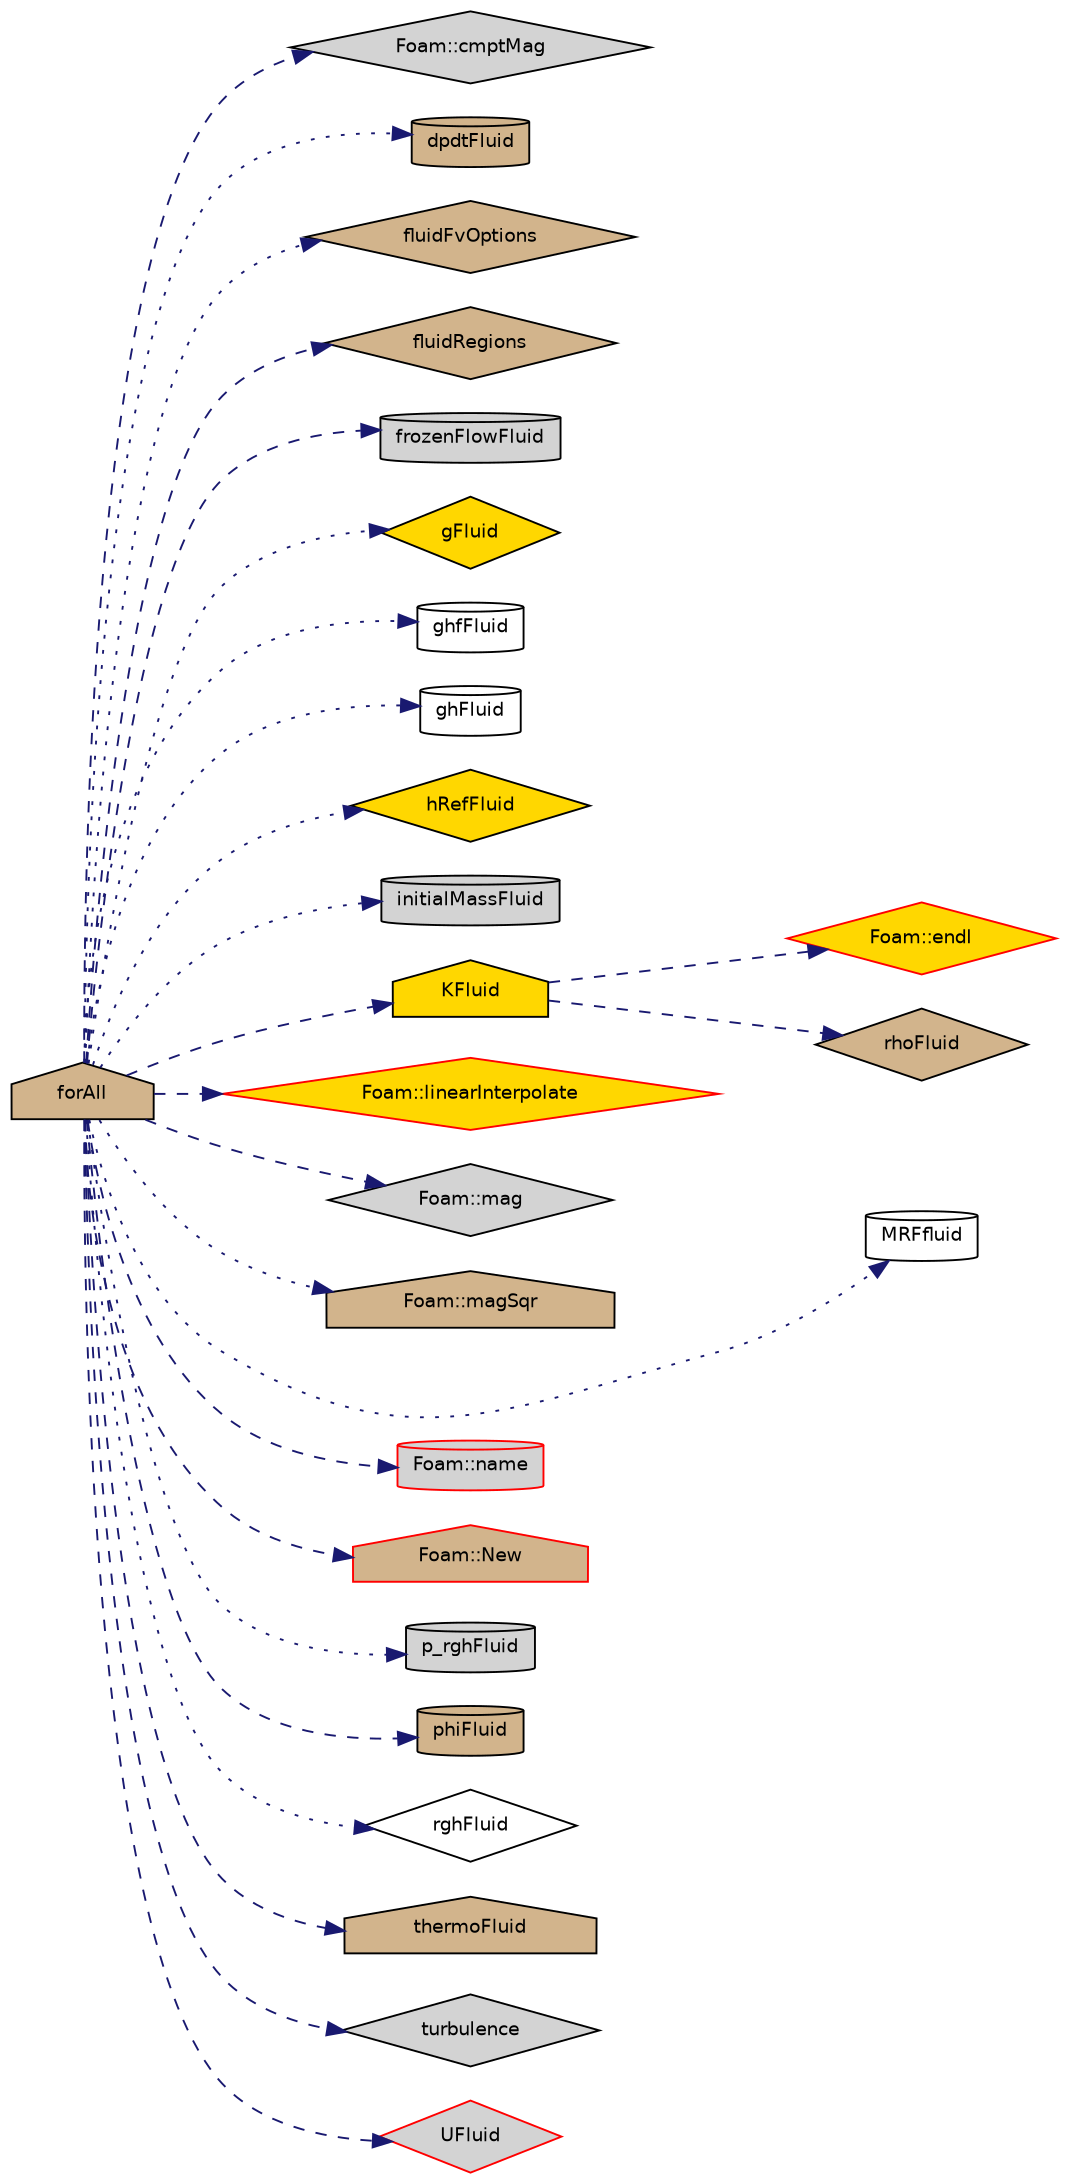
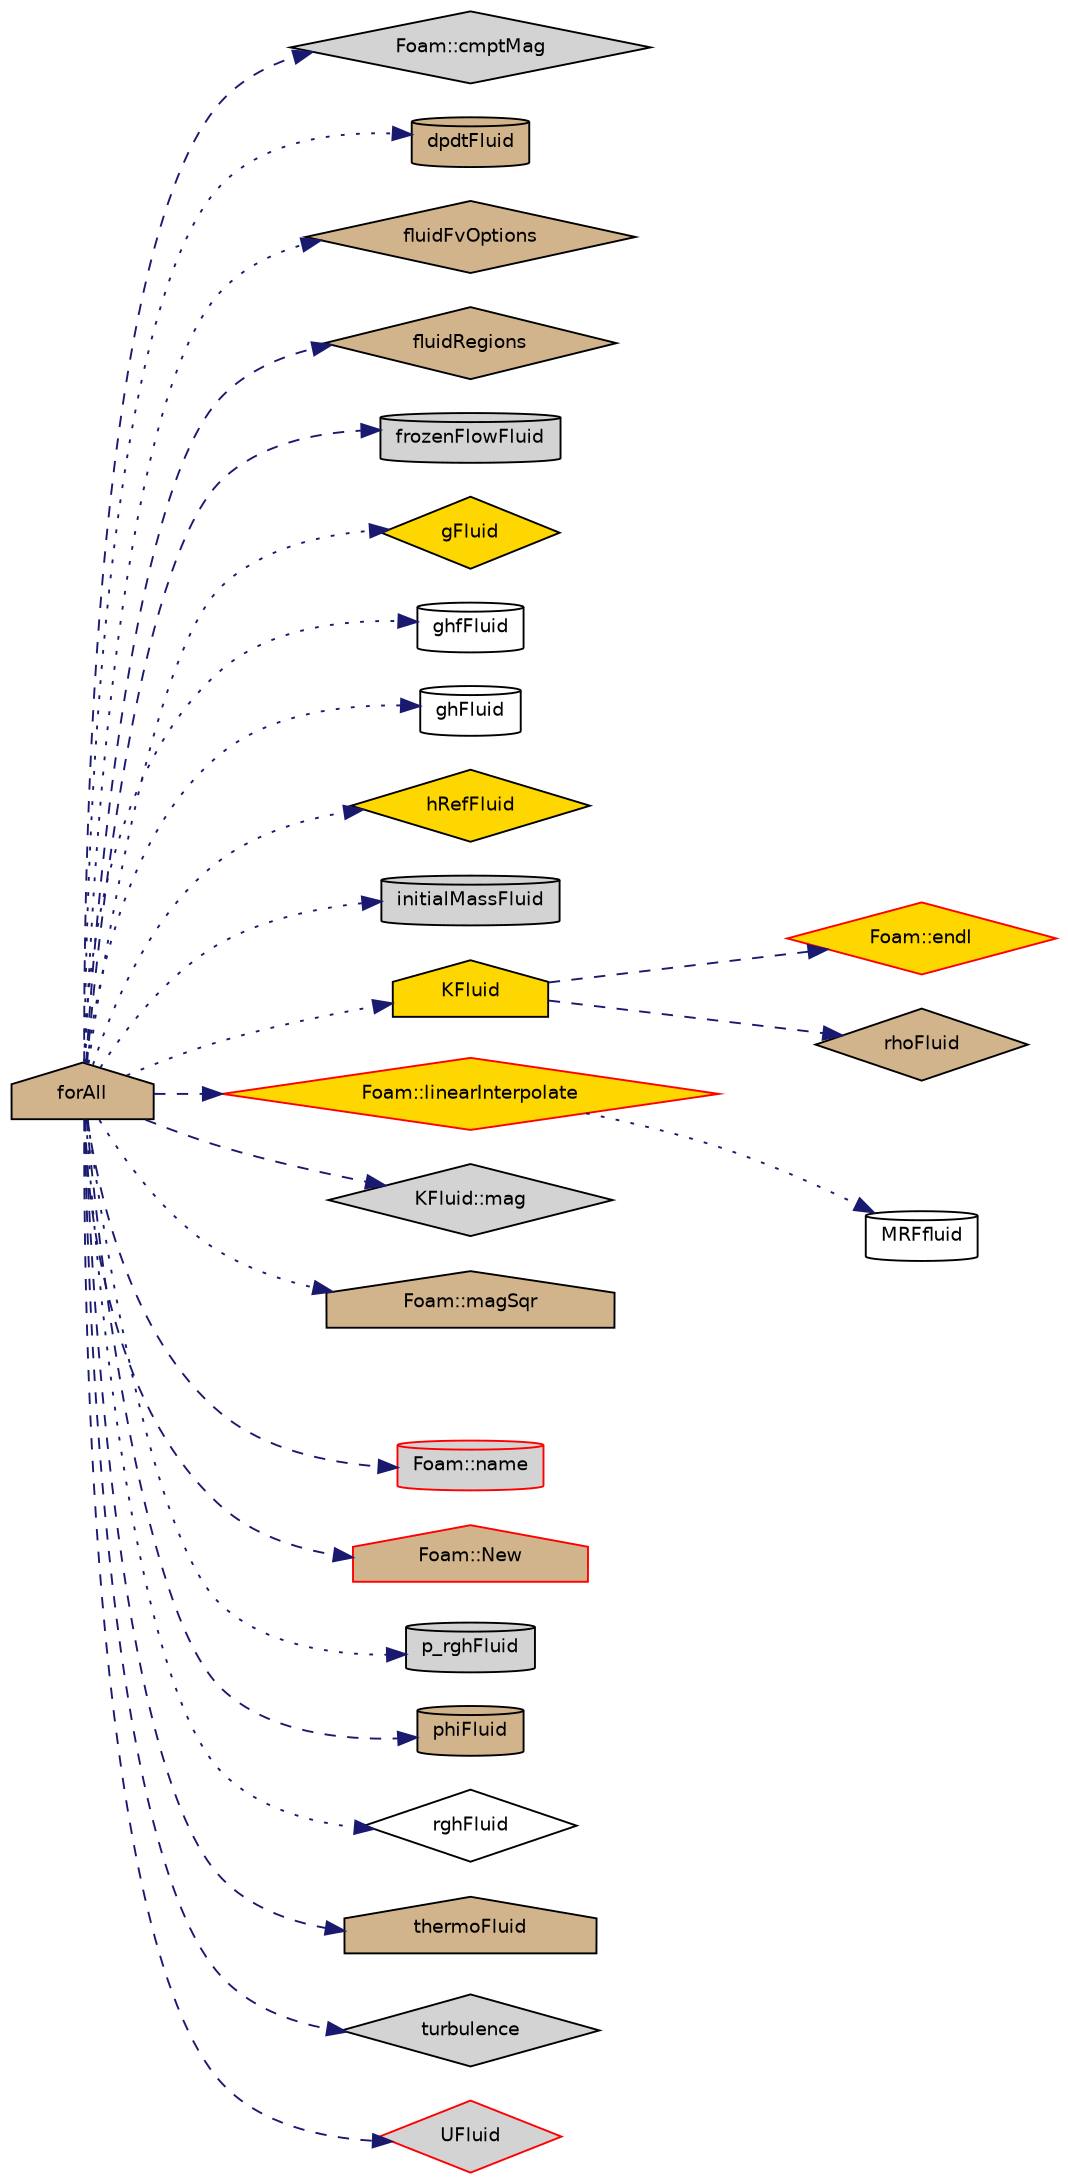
(248, 1034) -> (248, 1034)
(470, 1200) -> (470, 1200)
(418, 1416) -> (724, 1149)
